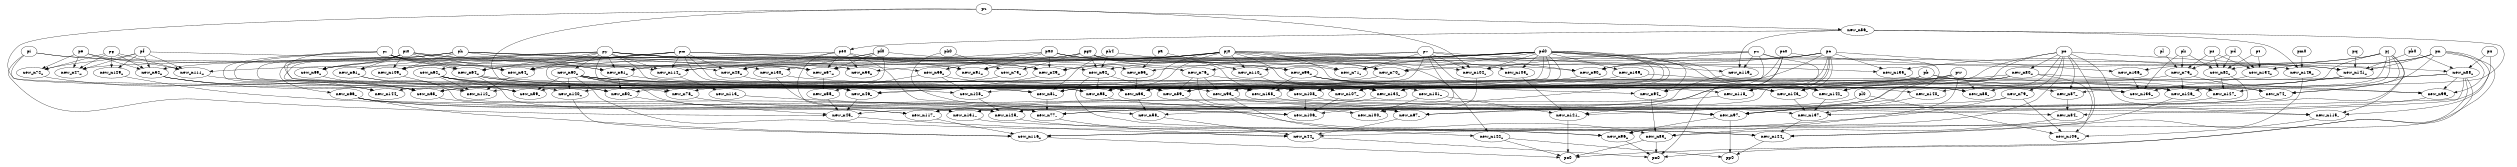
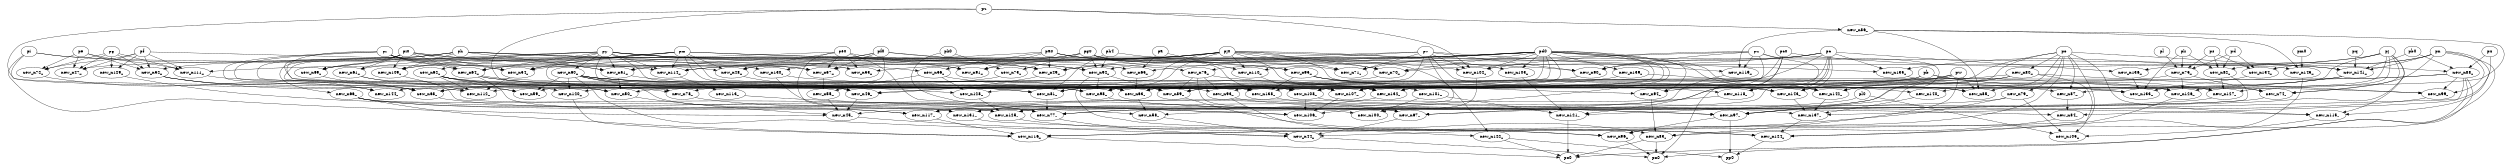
(1347, 35) -> (1934, 46)
(2258, 51) -> none
none -> (986, 60)
